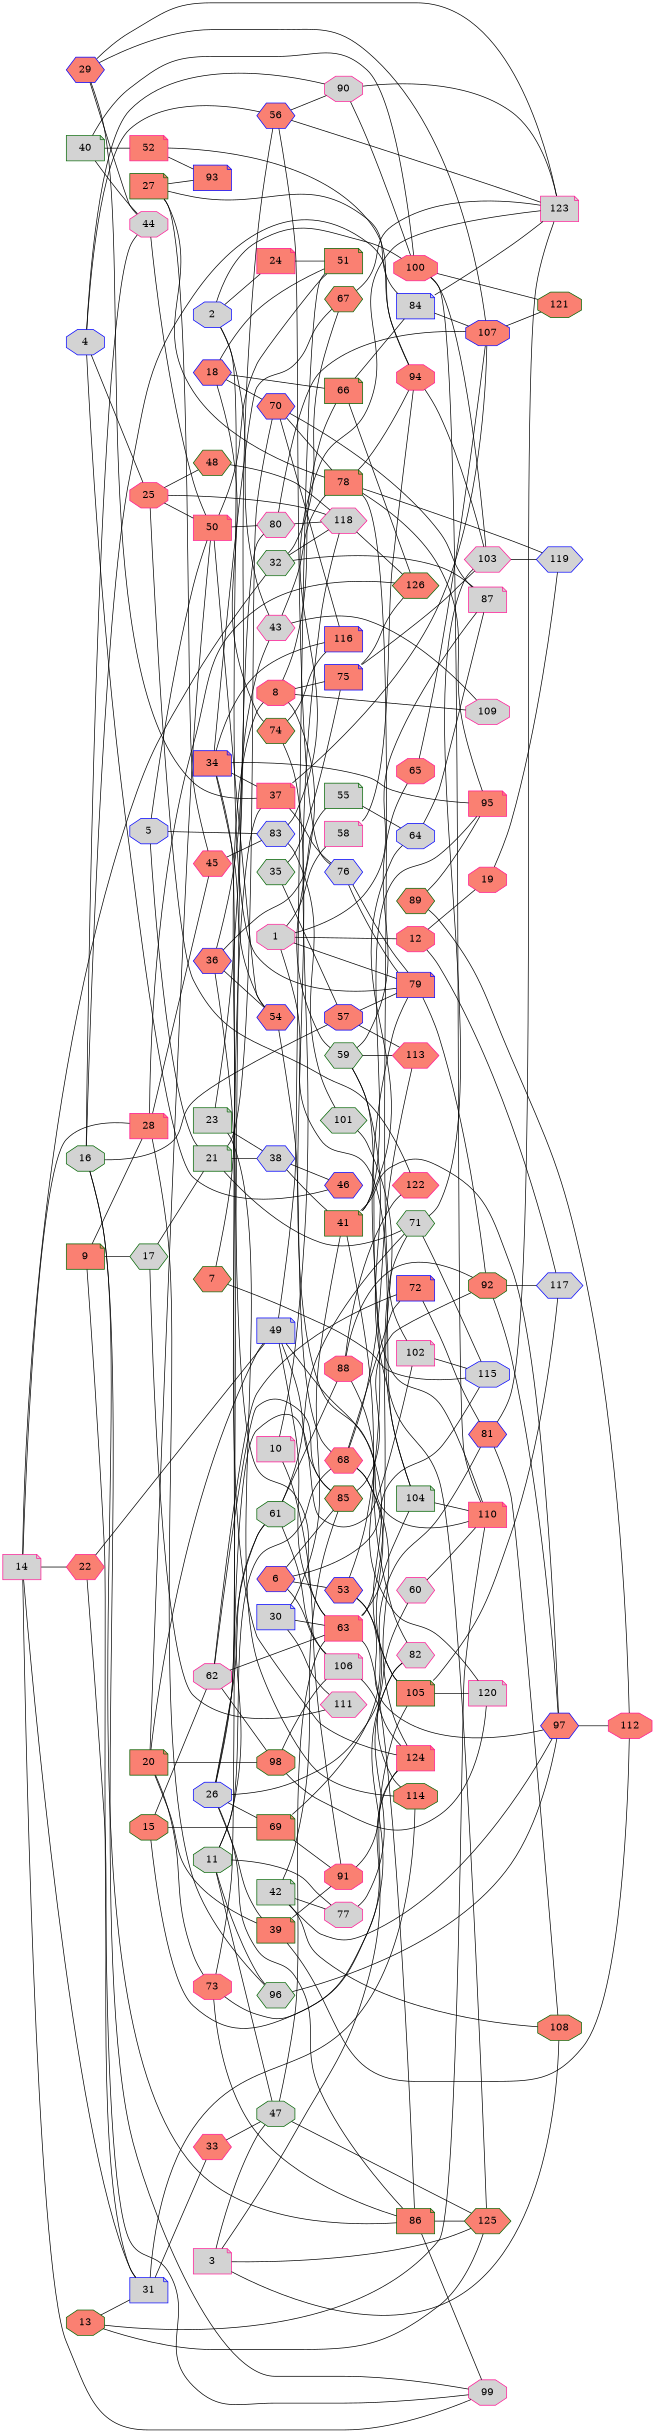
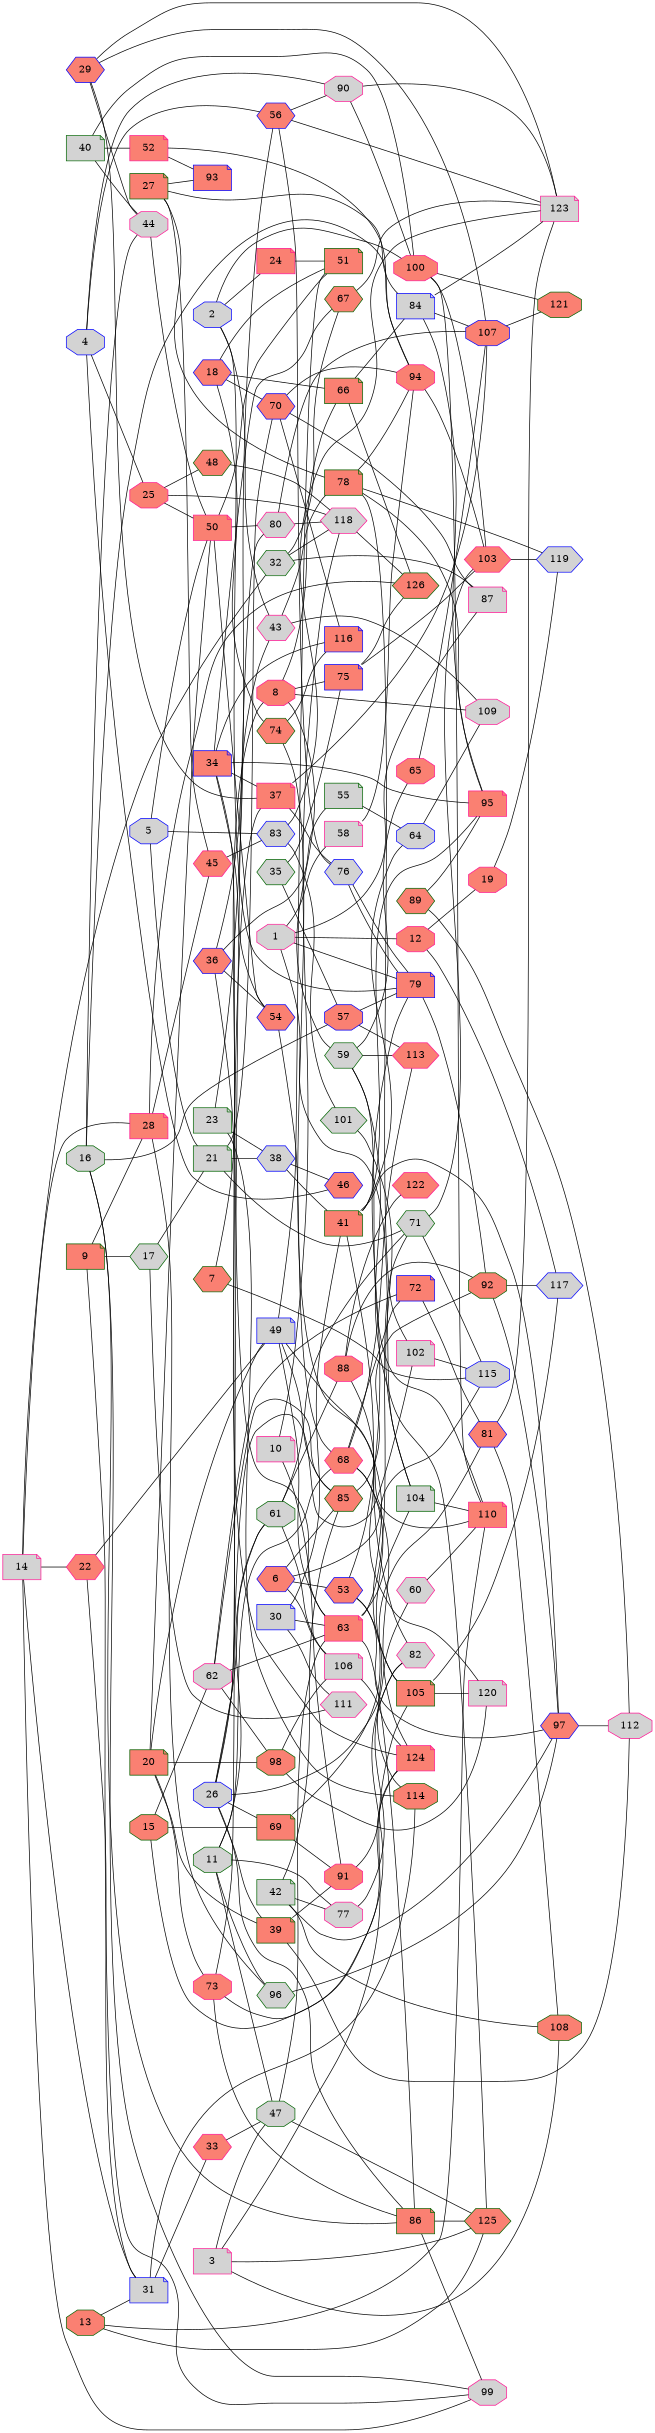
(302, 436) -> (338, 368)
none -> (454, 554)
(488, 560) -> (488, 560)
(452, 741) -> (452, 774)
(177, 895) -> none
(630, 1726) -> (630, 1726)
